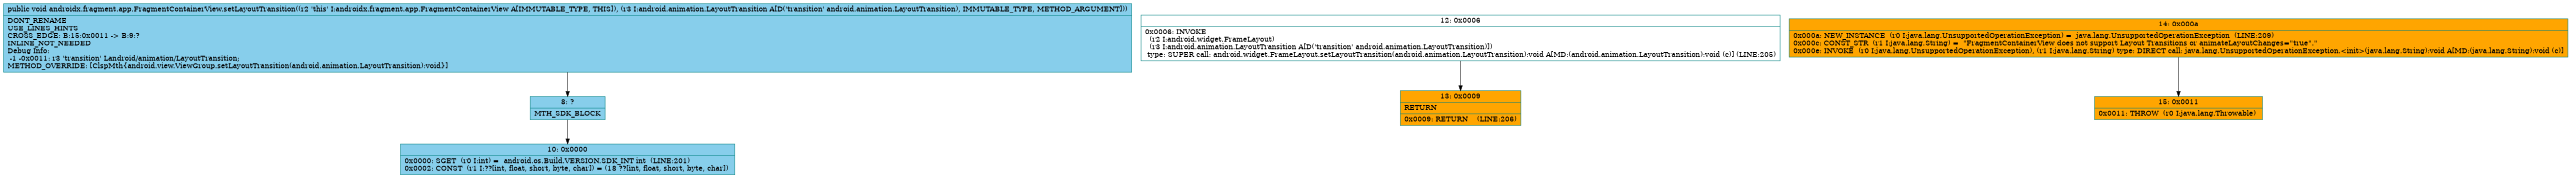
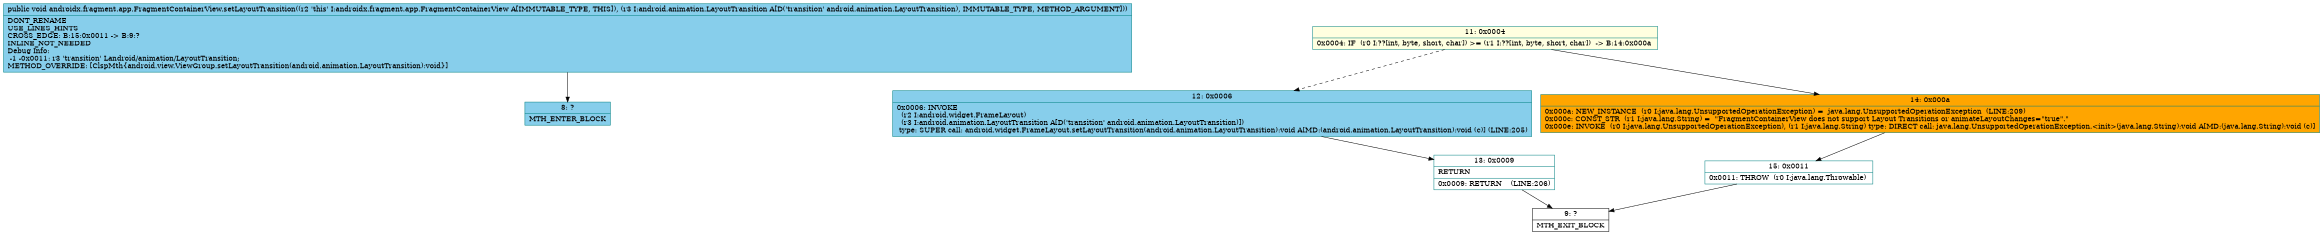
(1461, 38) -> (1212, 114)
none -> (1485, 38)
(1461, 108) -> (1494, 172)
(2179, 108) -> (1789, 172)
(568, 114) -> (568, 119)
(568, 159) -> none
none -> (1571, 220)
